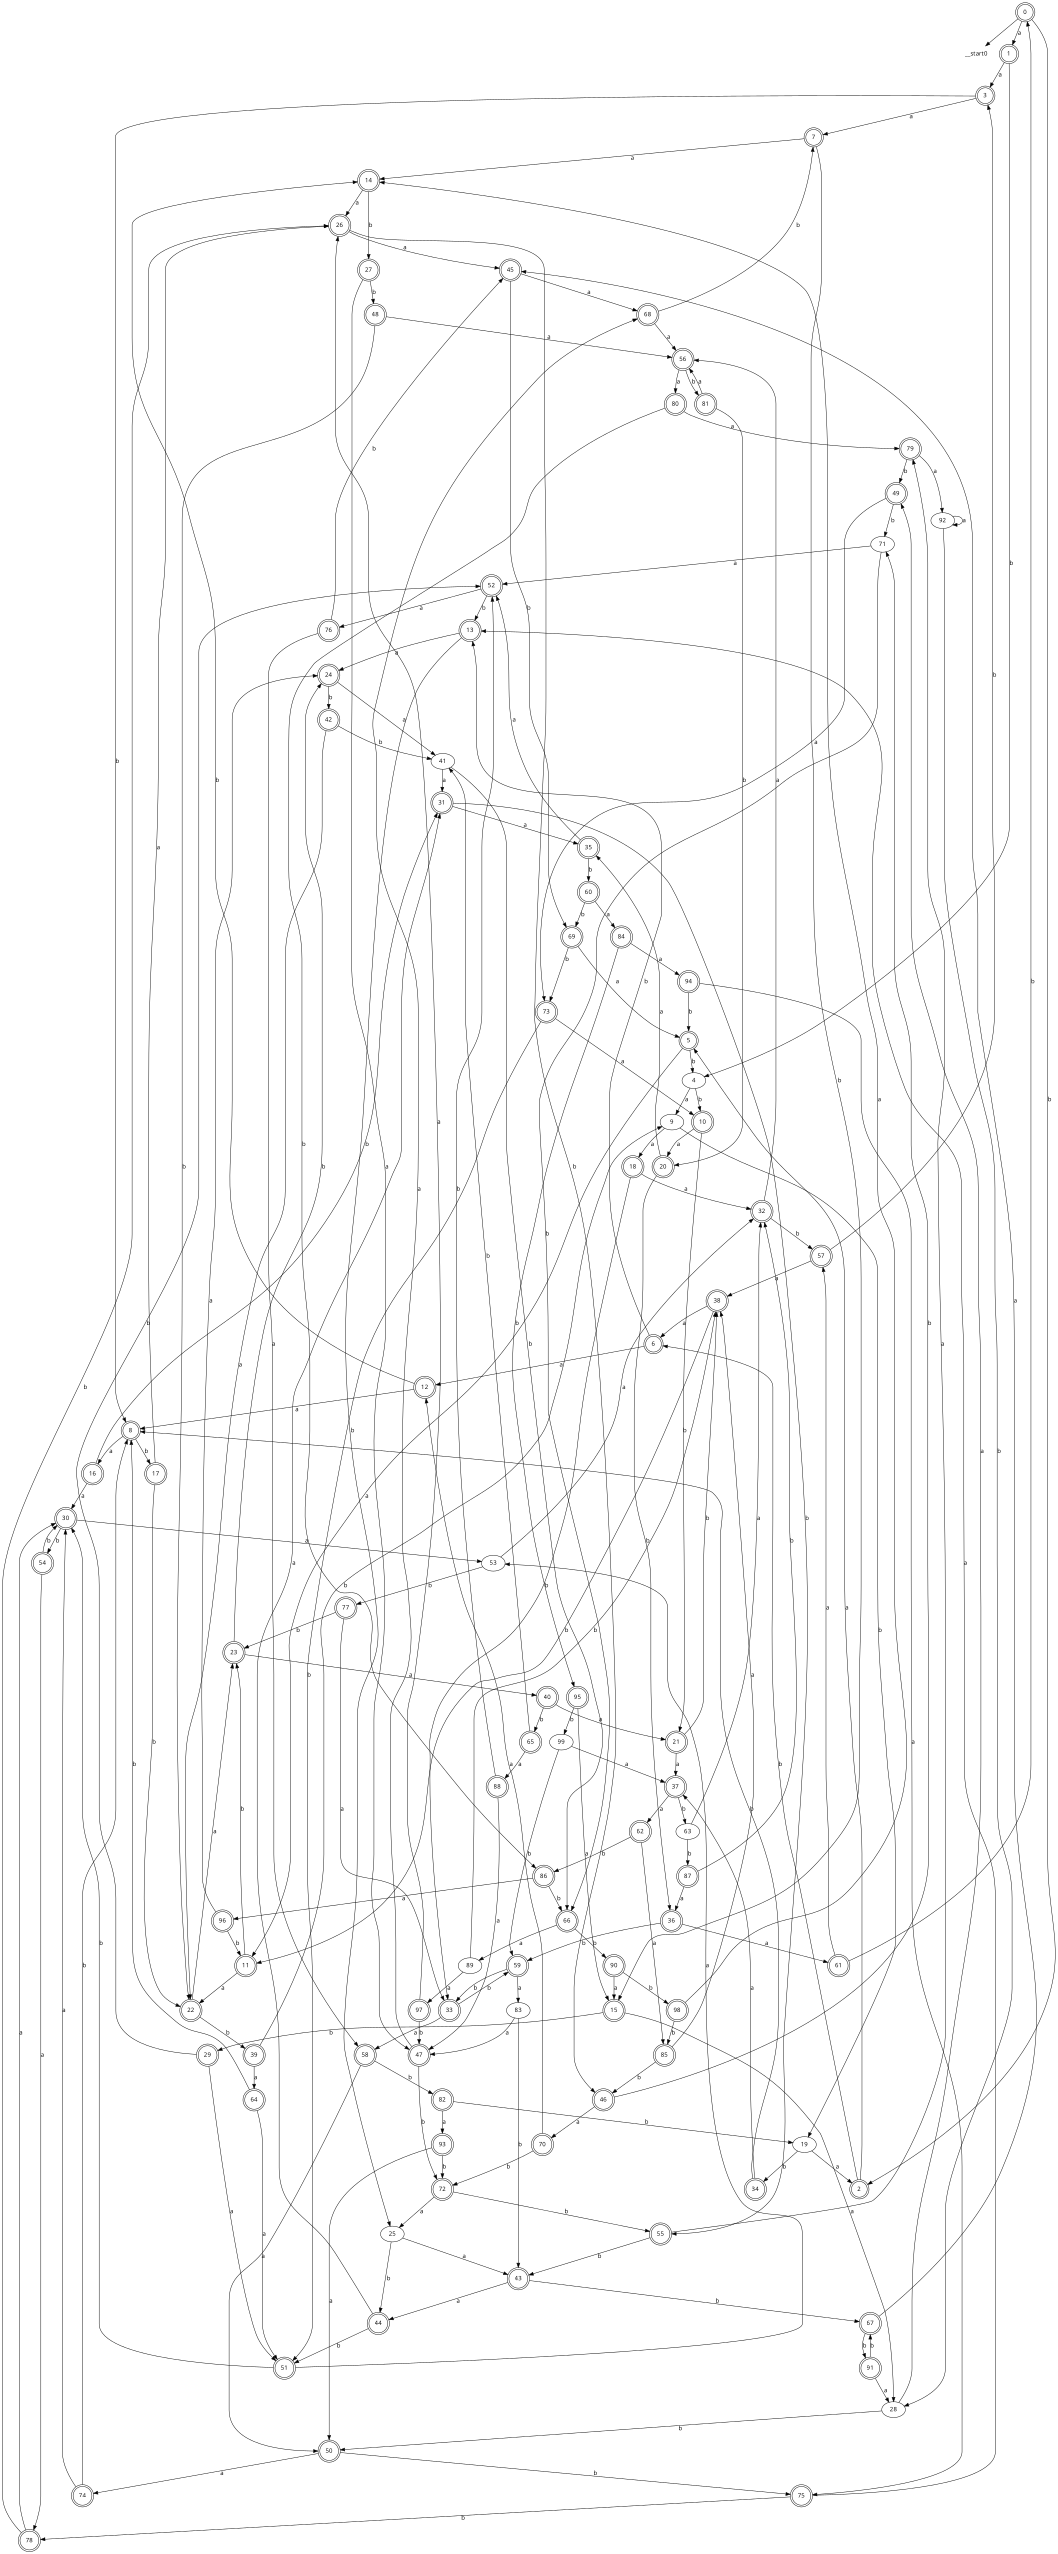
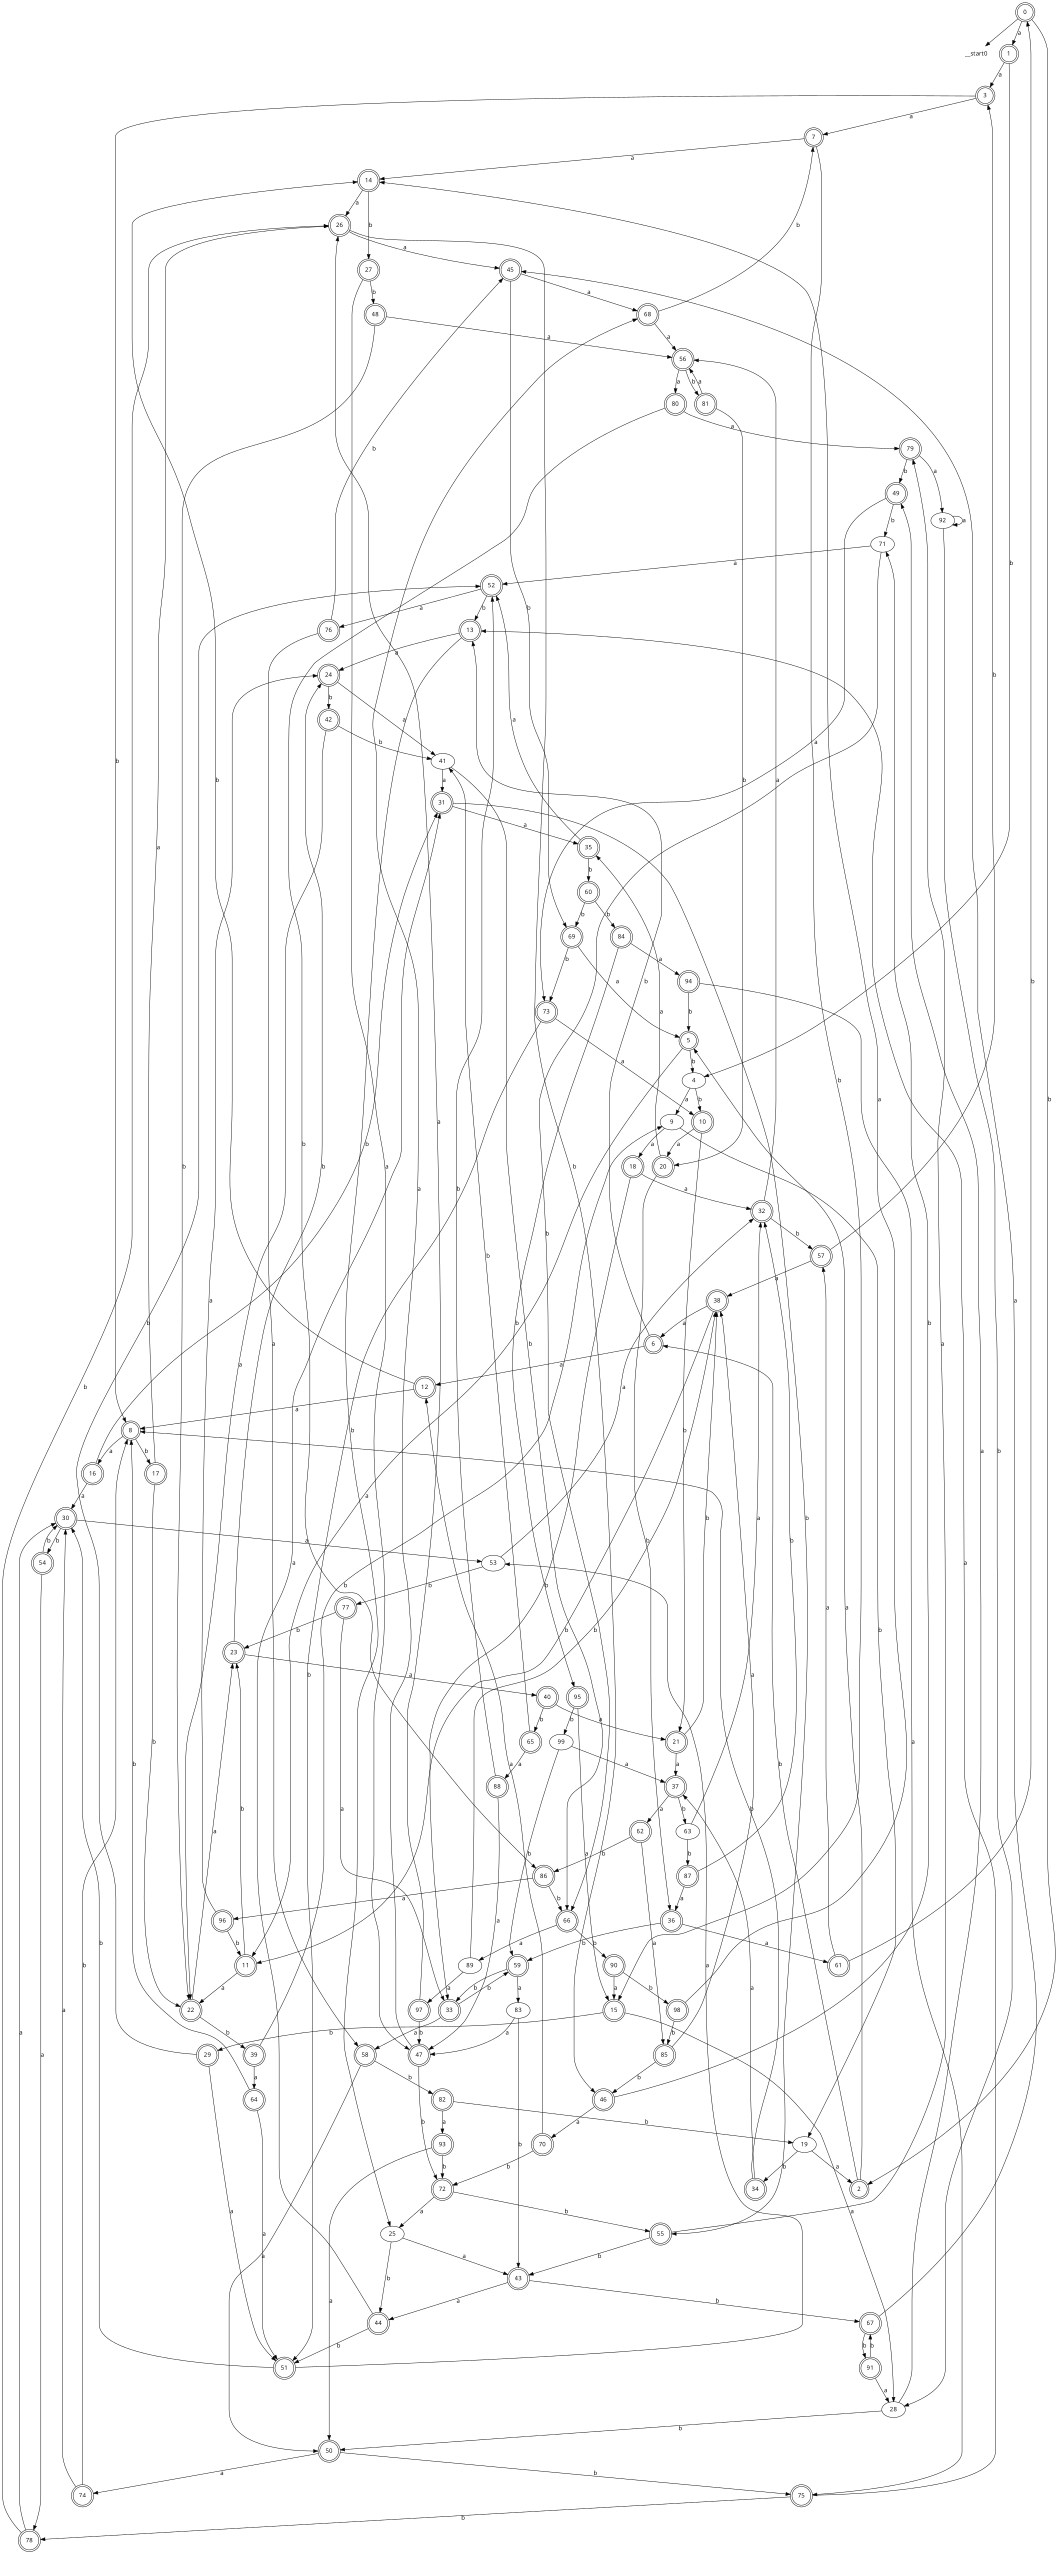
(608, 915) -> (609, 915)
